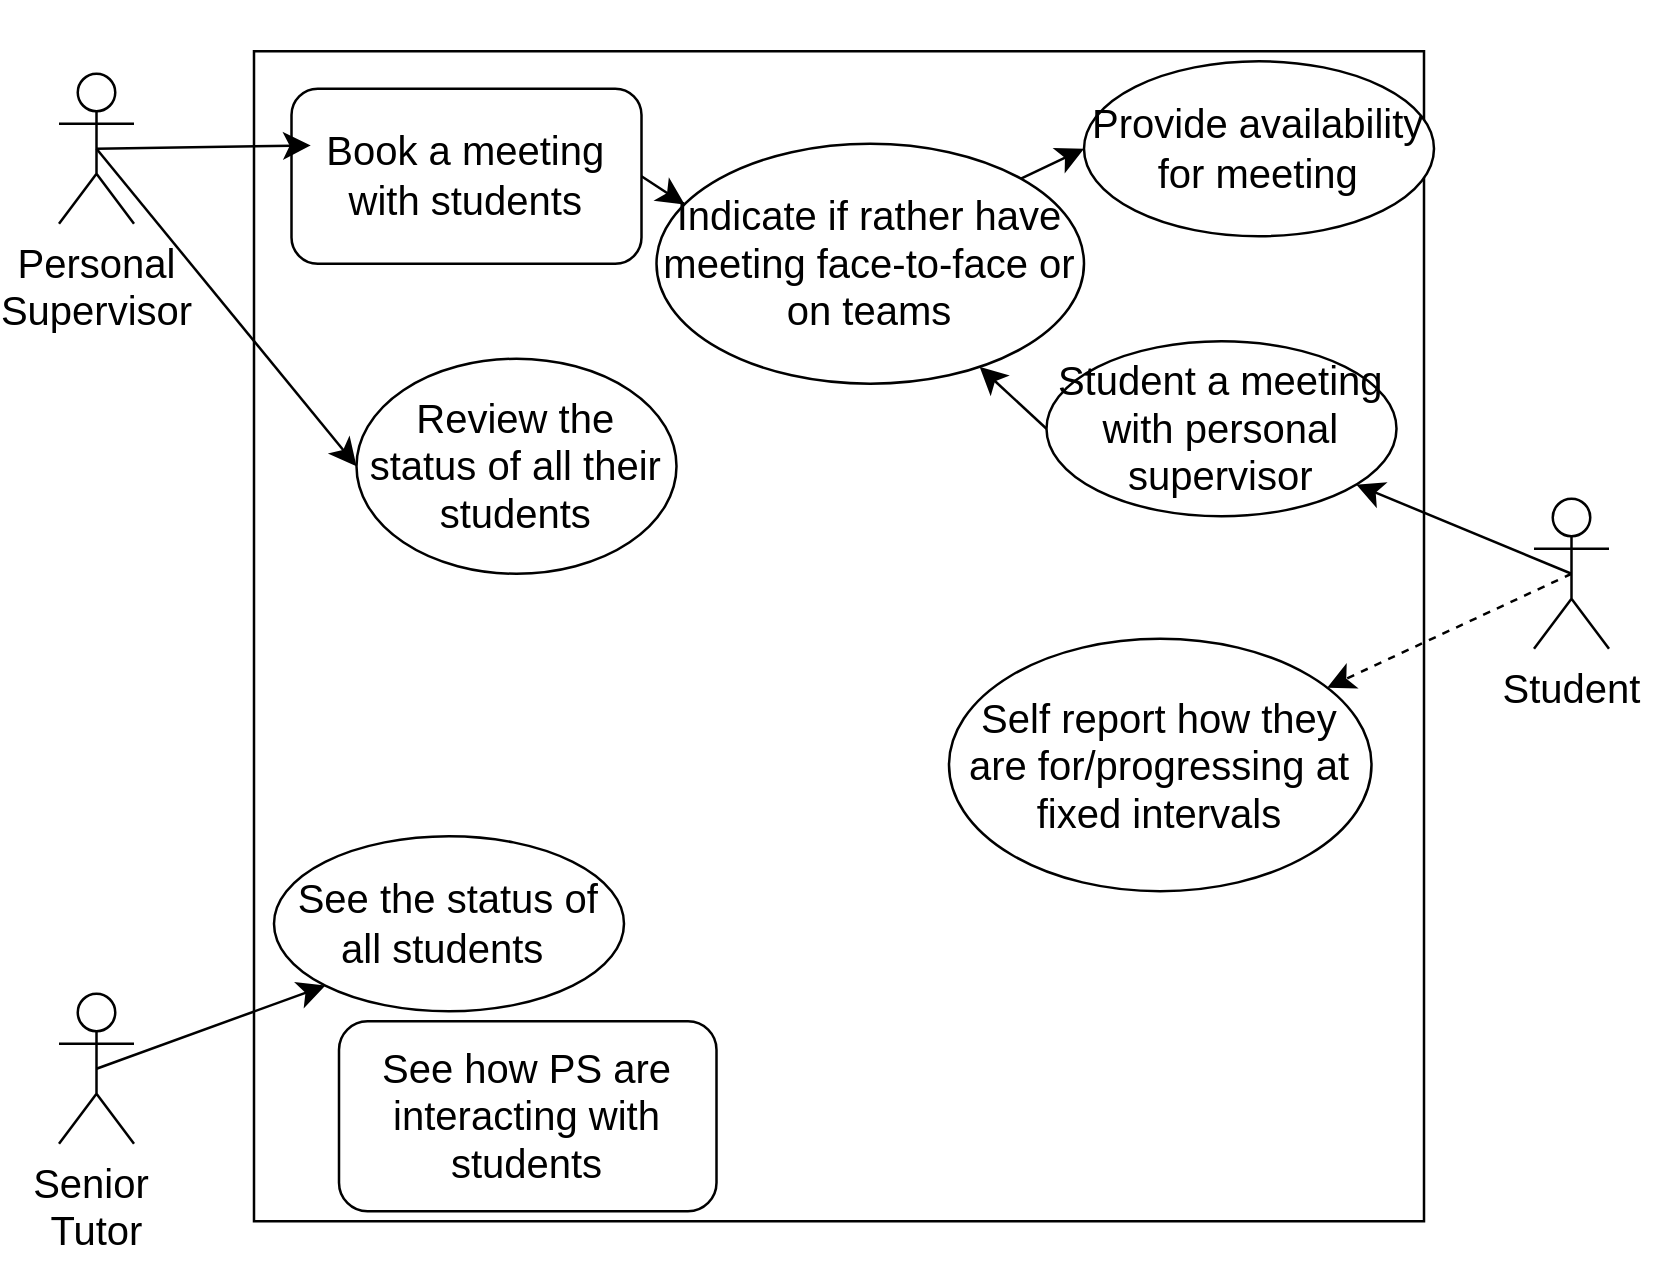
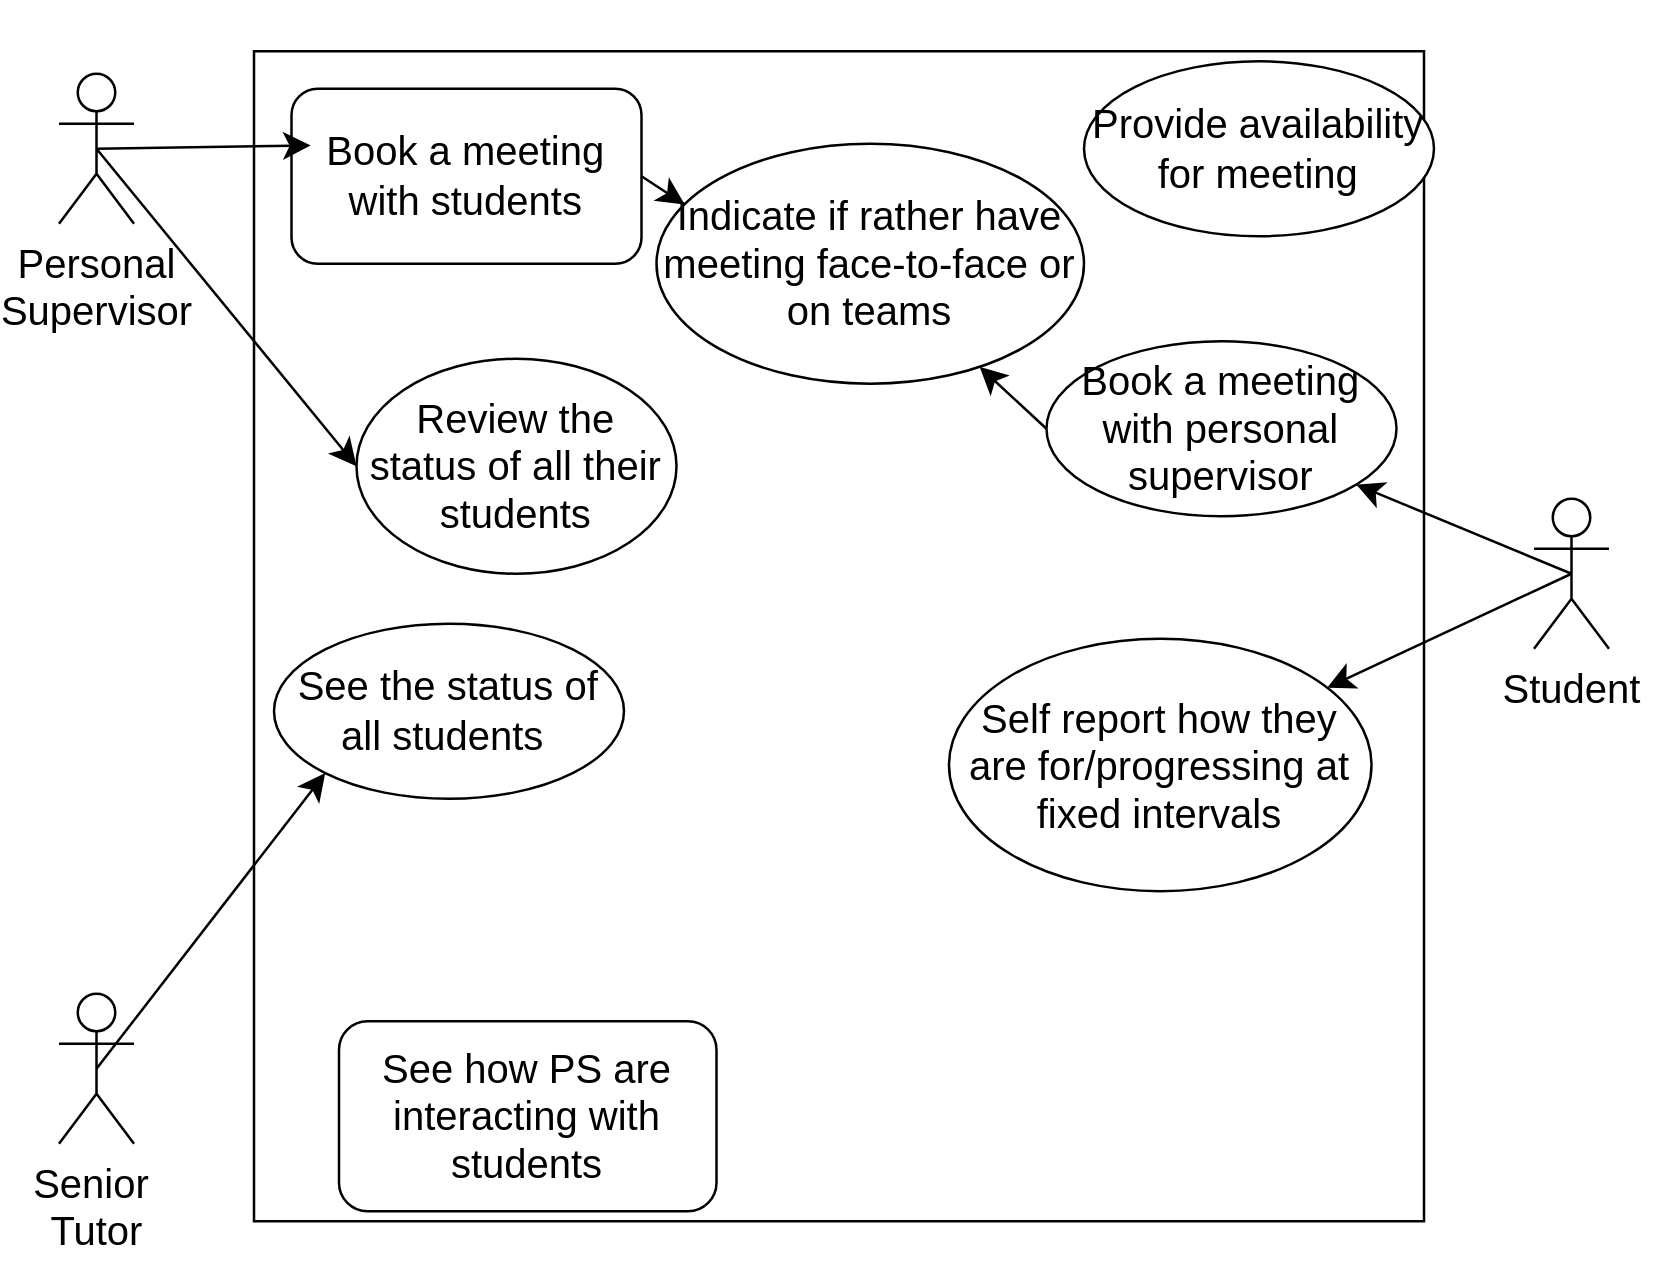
(1044, 168) -> none
(1221, 429) -> (1221, 429)
(1455, 628) -> (1455, 628)
(449, 924) -> (449, 711)
